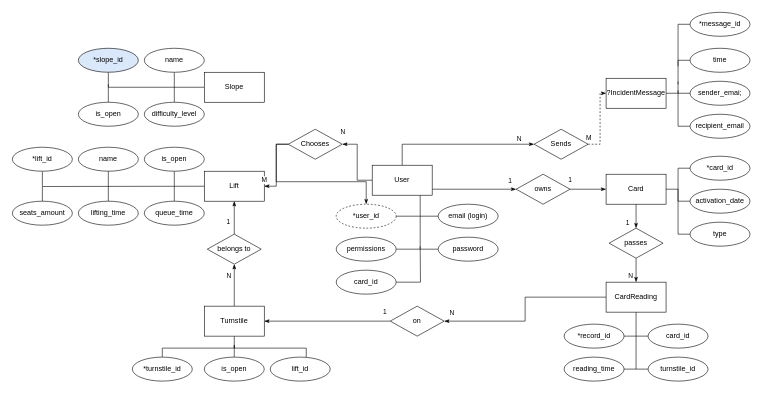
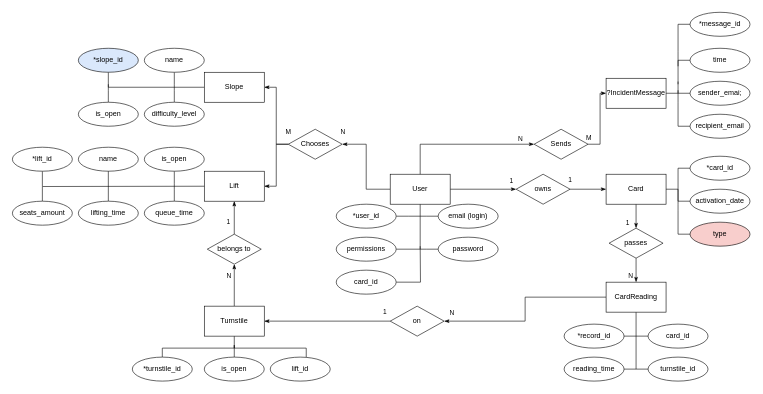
(600, 124) -> (600, 124)
(402, 180) -> (420, 189)
(321, 182) -> (273, 87)
(366, 216) -> (366, 216)
(720, 234) -> (720, 234)
